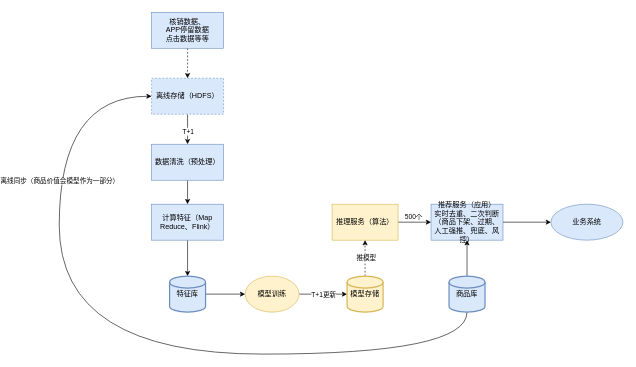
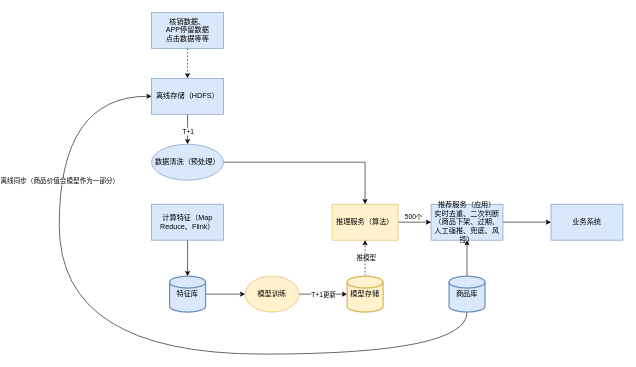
(188, 96) -> (188, 96)
(188, 162) -> (188, 162)
(188, 190) -> (364, 162)
(587, 222) -> (587, 222)
